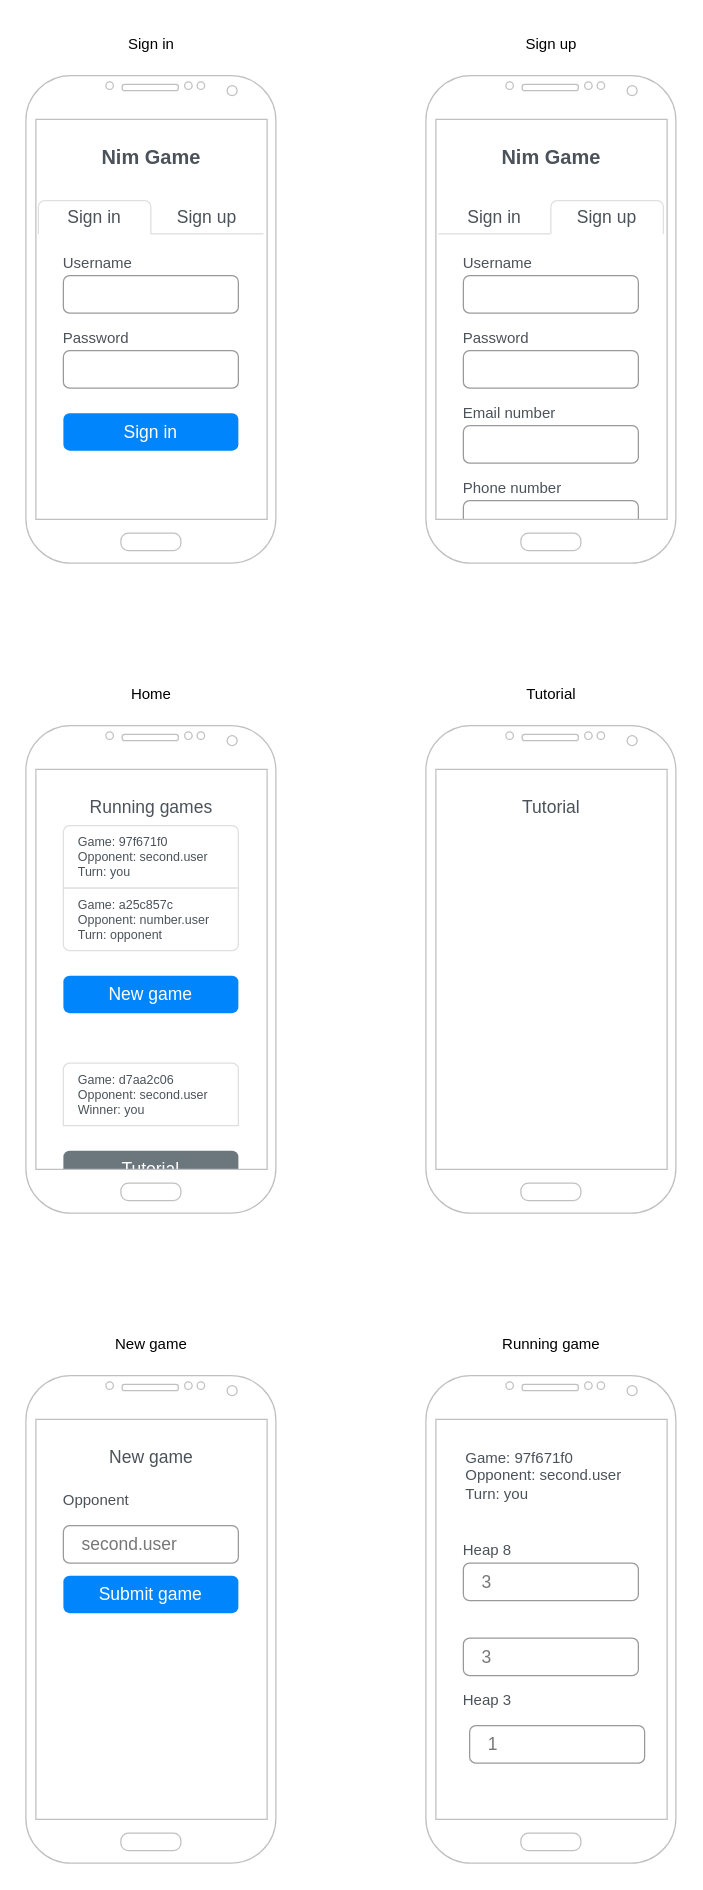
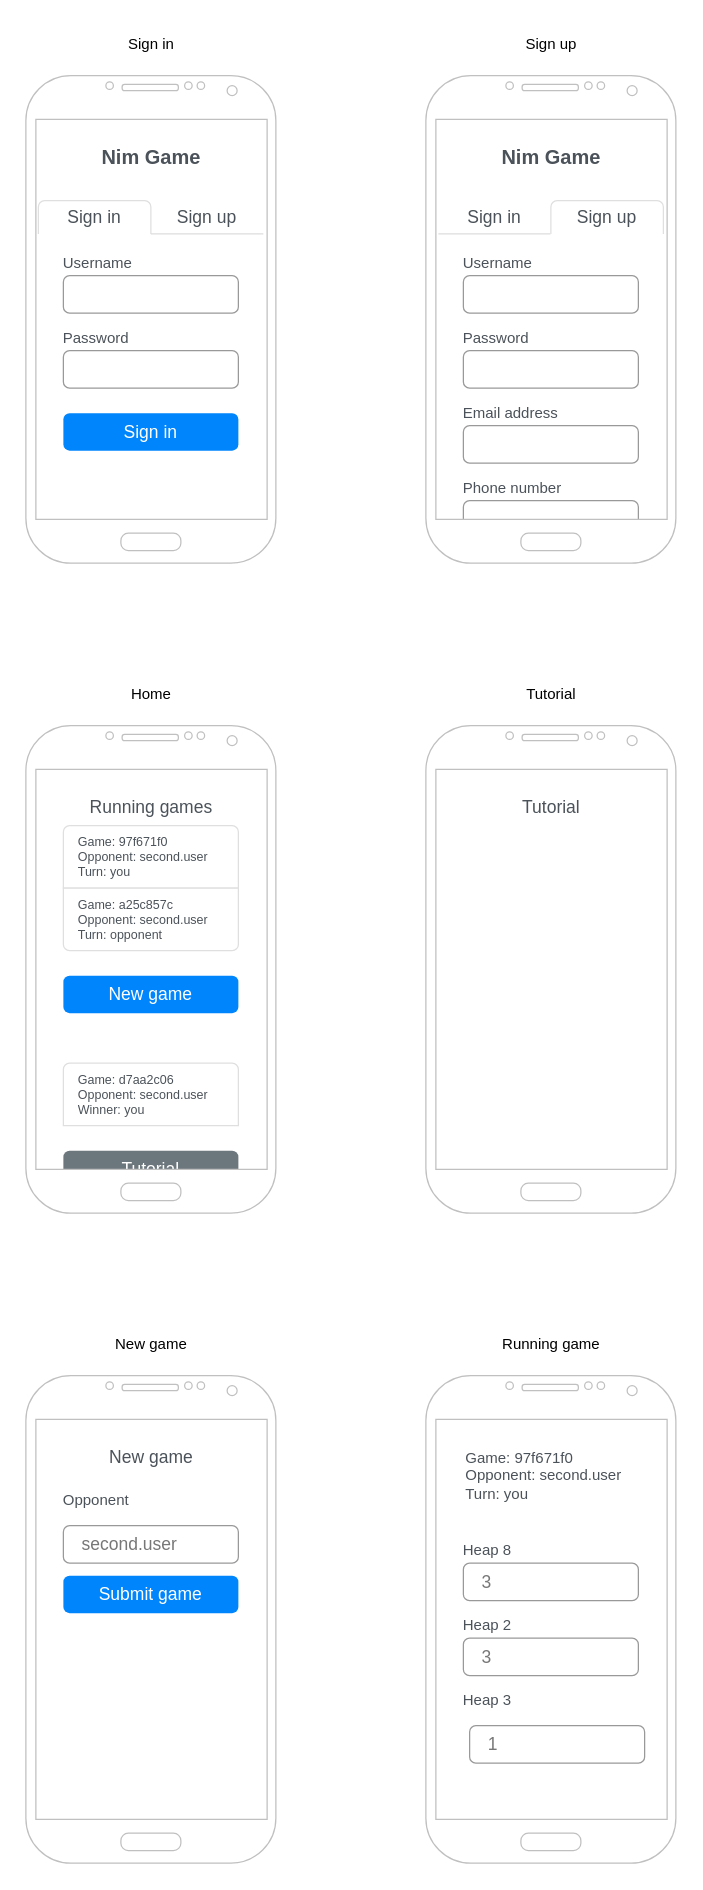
(508, 413) -> (512, 413)
(147, 919) -> (147, 919)
none -> (501, 1626)
